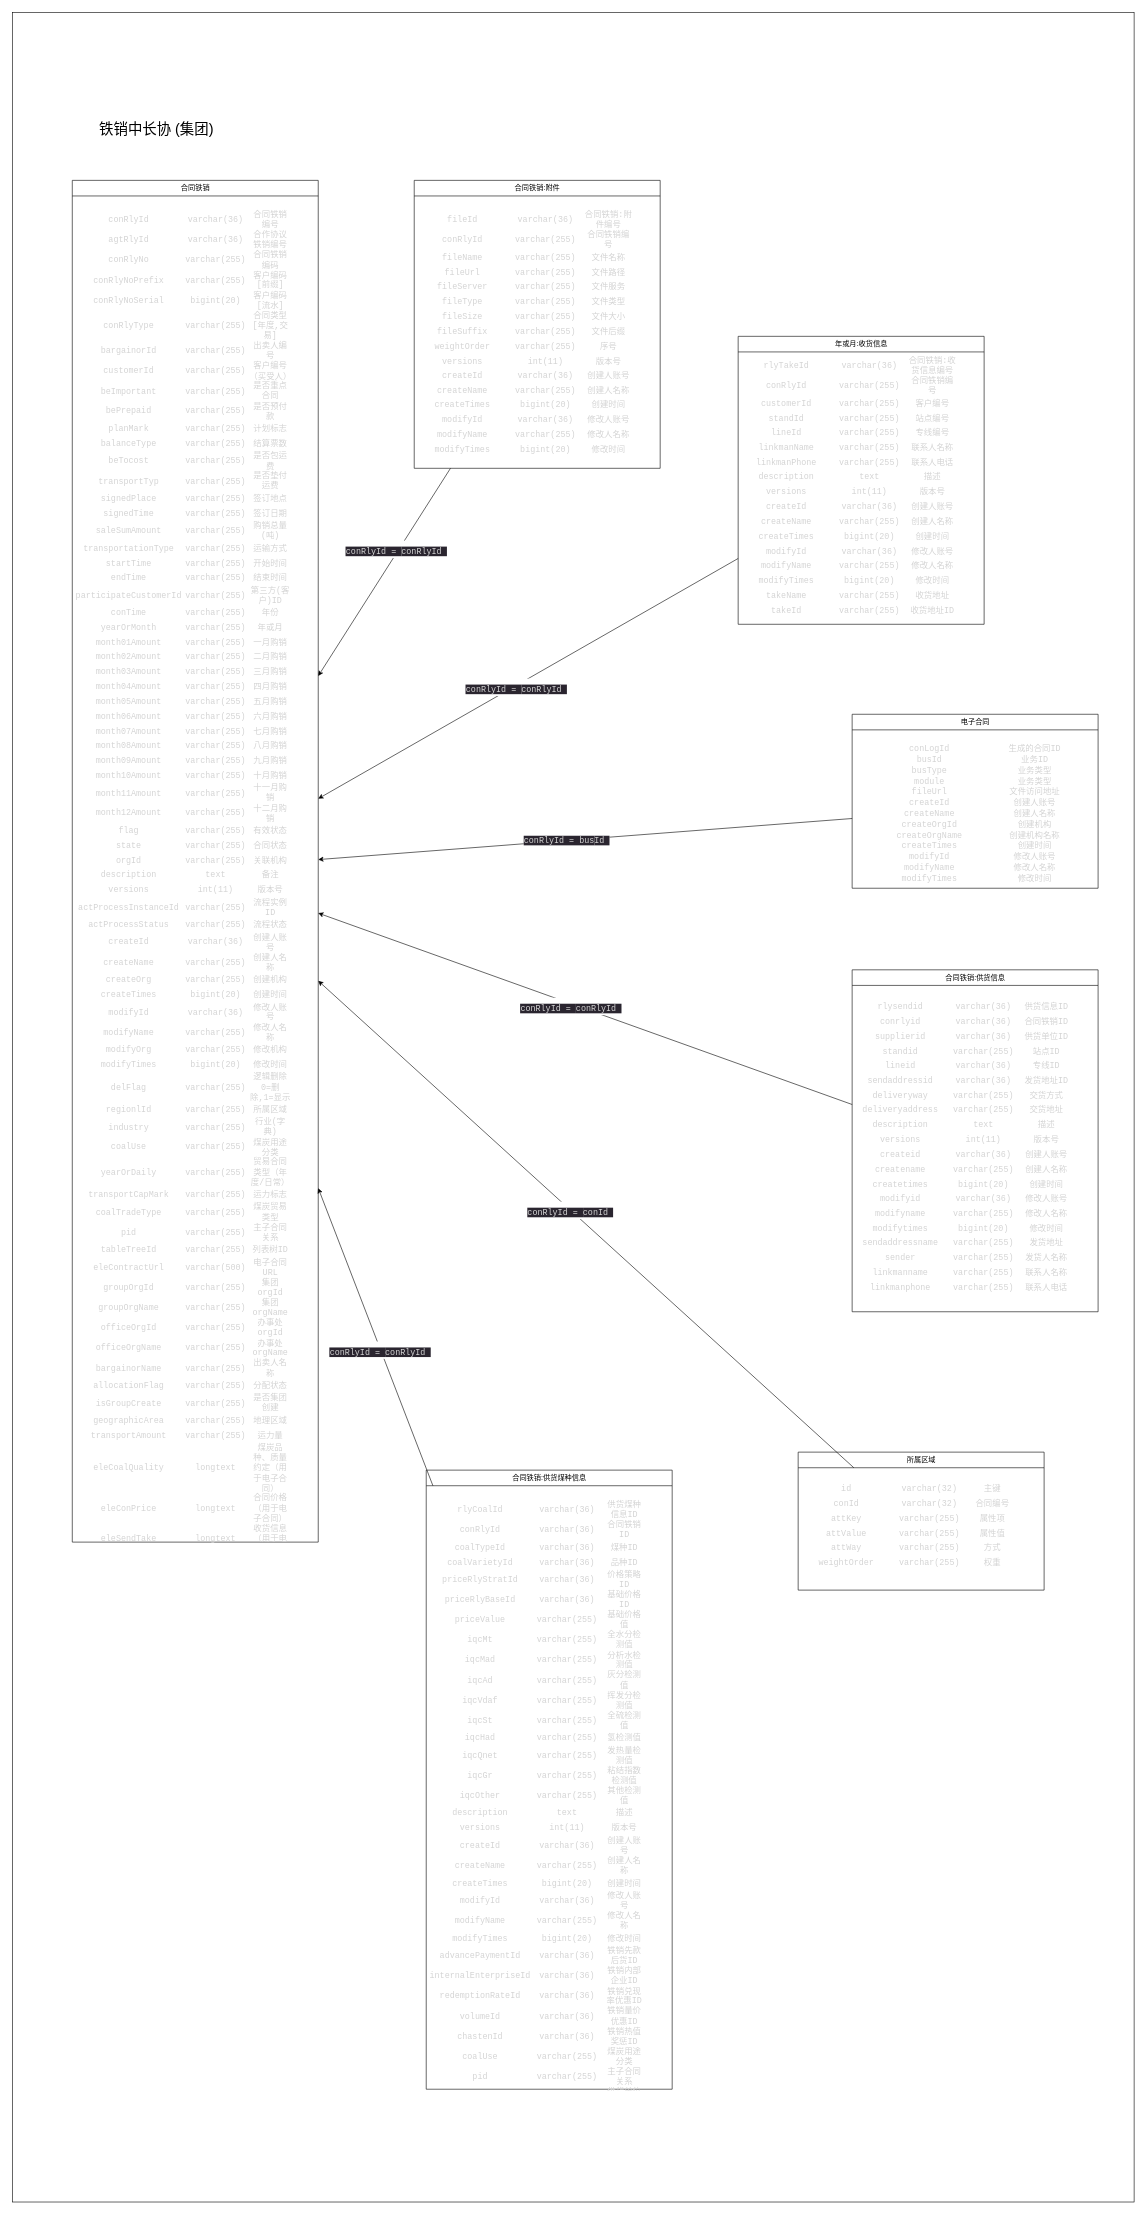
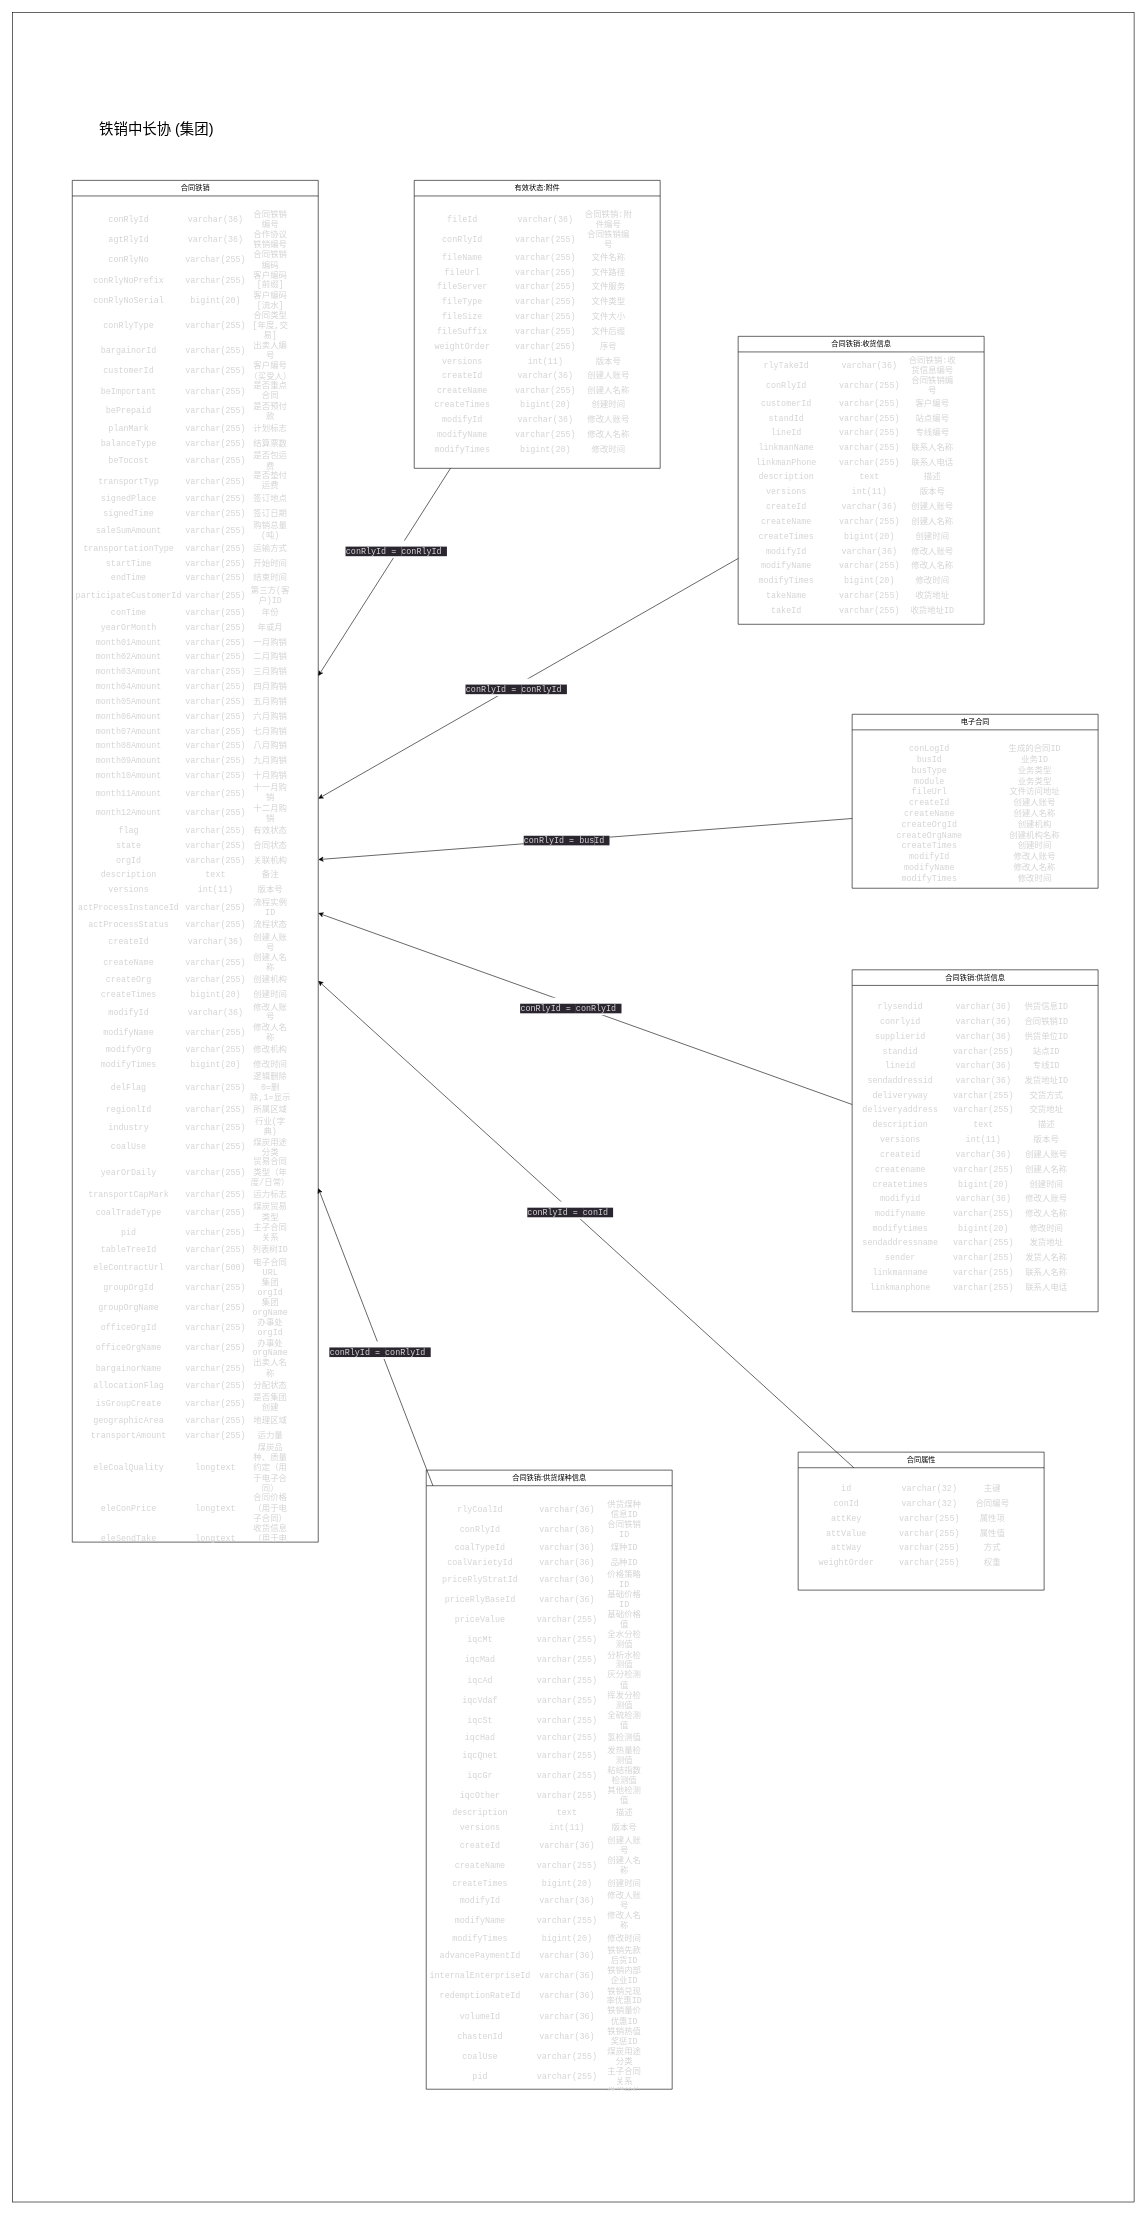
(538, 188) -> (538, 188)
(862, 344) -> (862, 344)
(922, 1460) -> (922, 1460)
